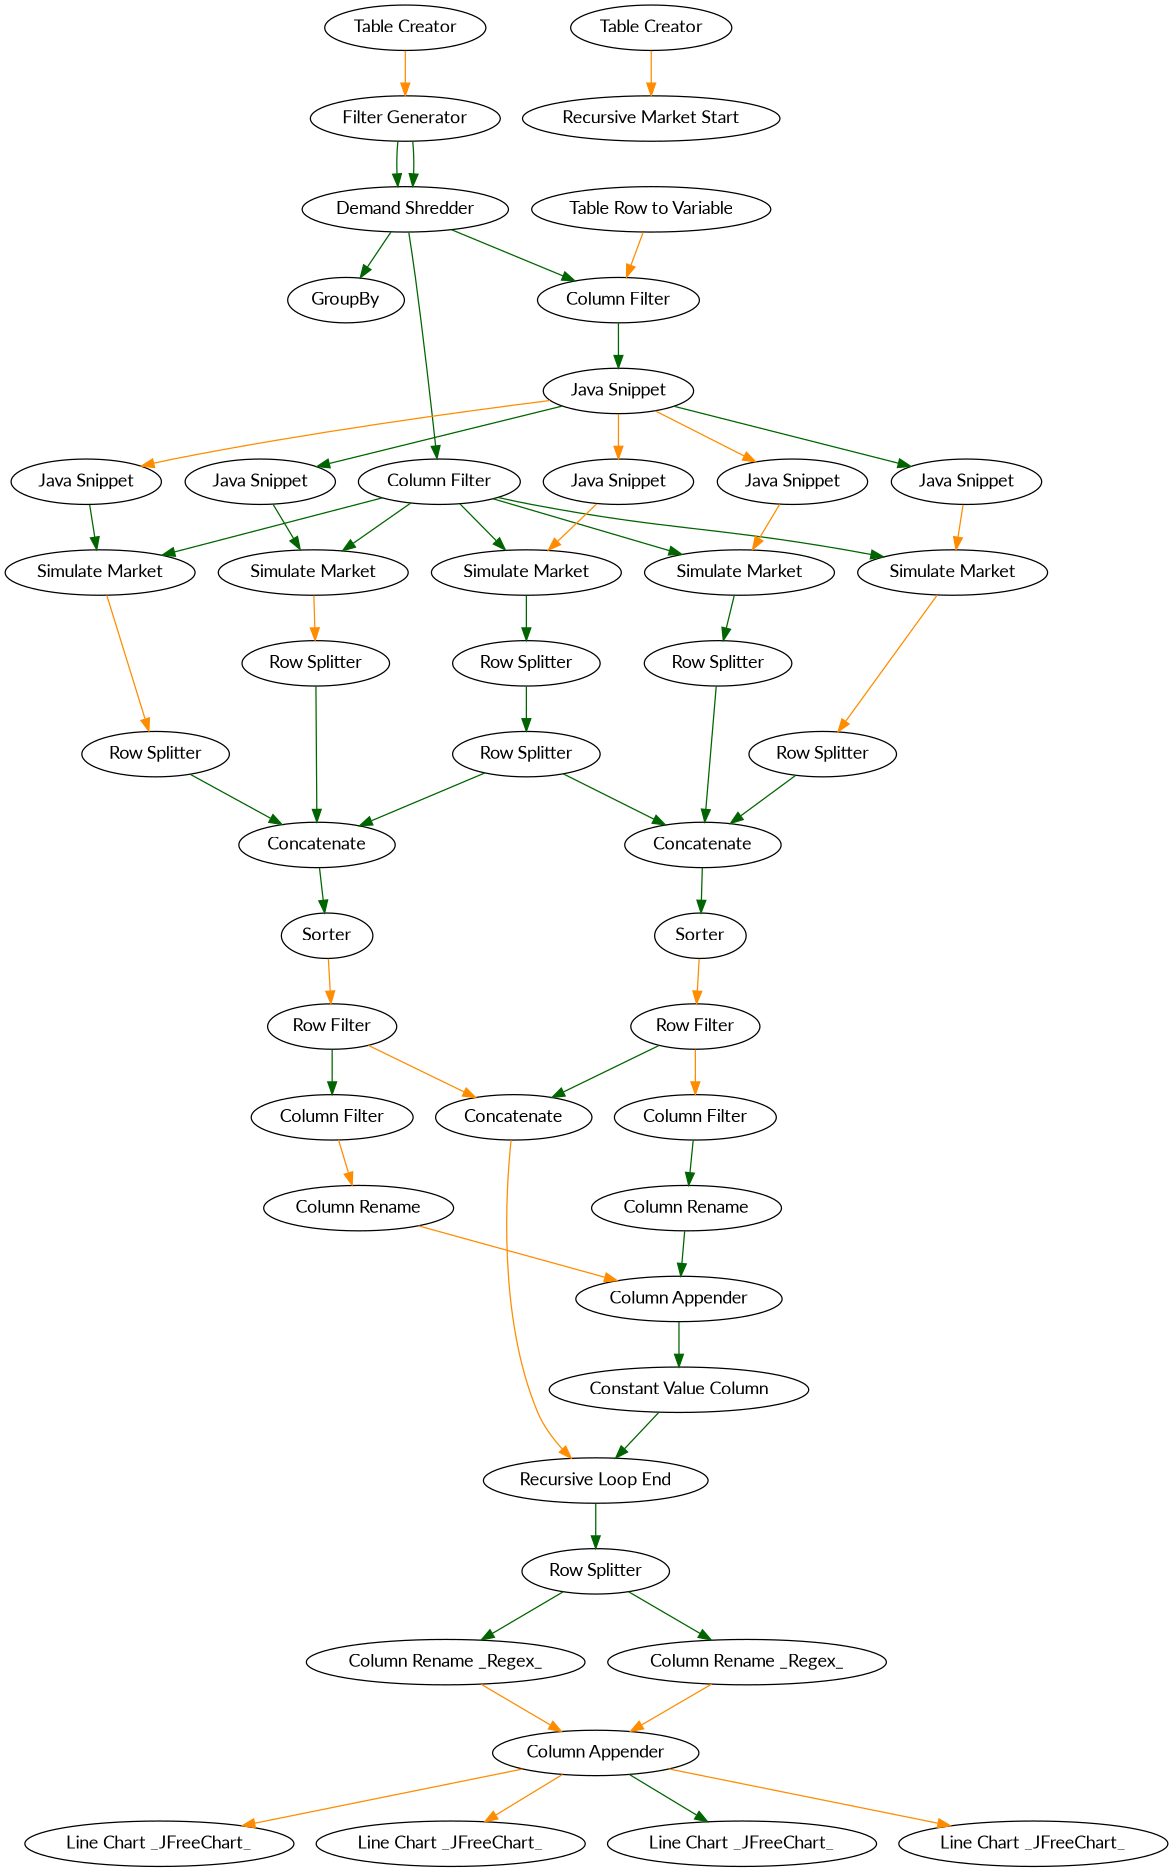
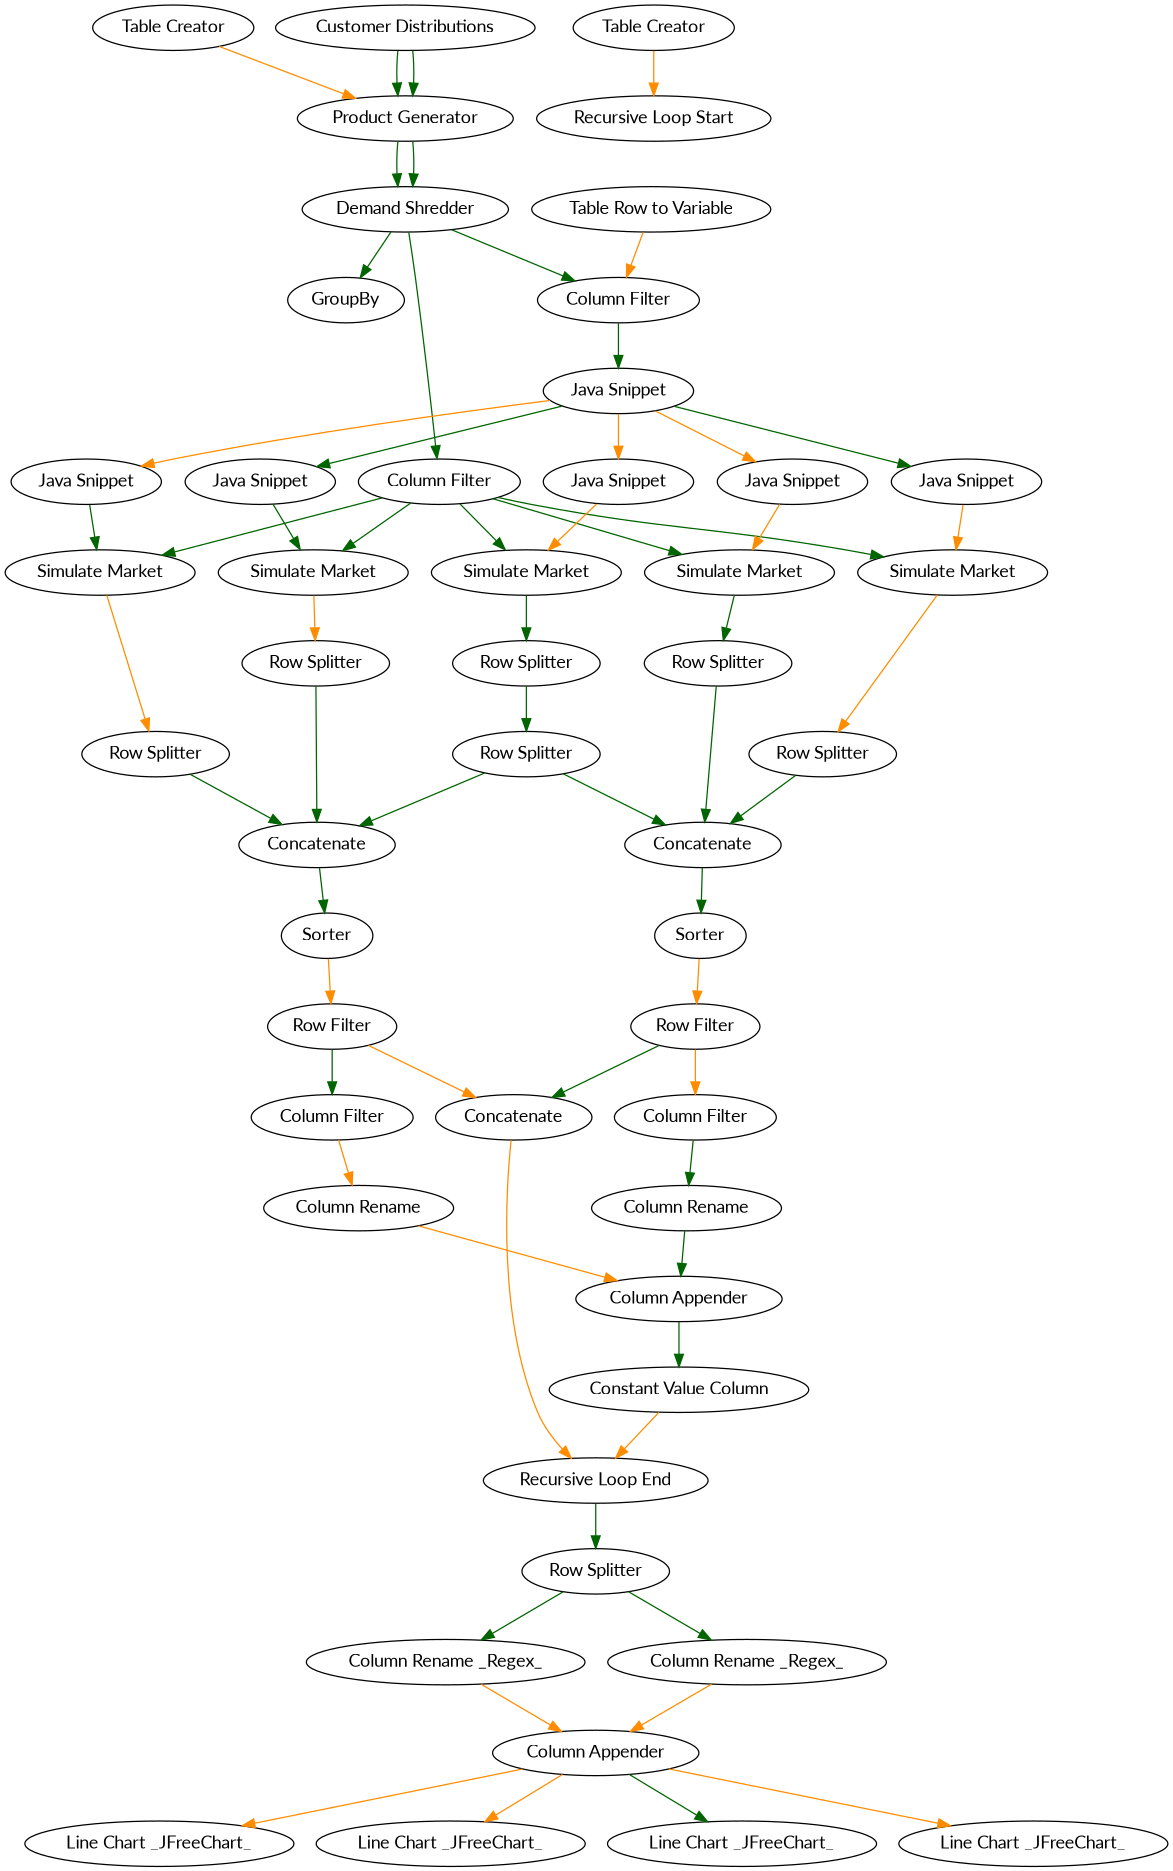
none -> (405, 28)
(405, 119) -> (405, 119)
(651, 119) -> (654, 119)
(642, 1431) -> (642, 1431)
